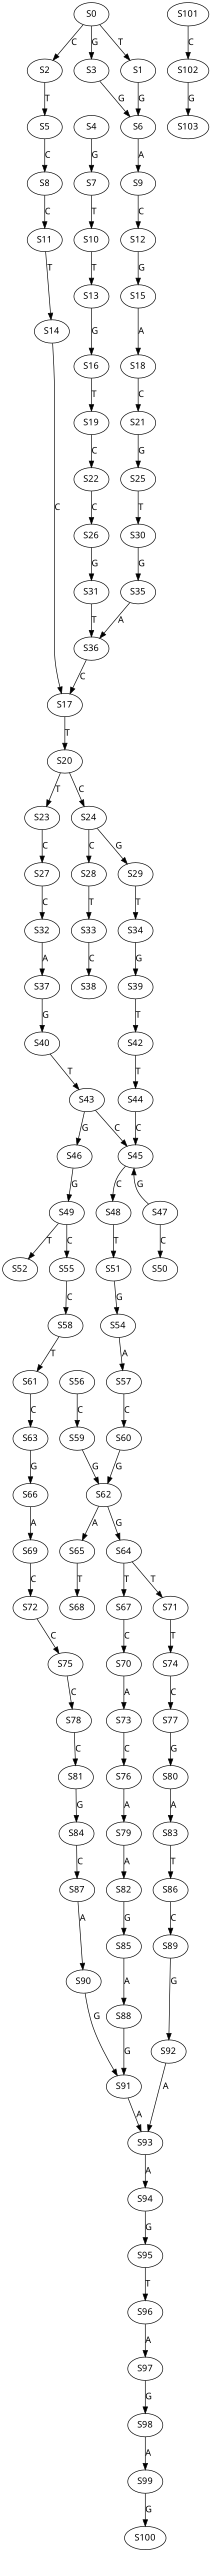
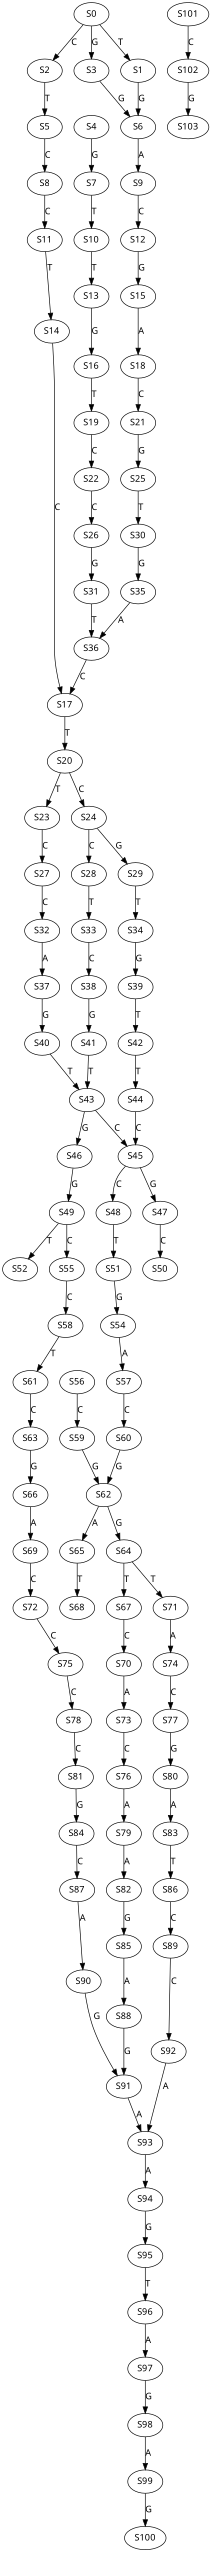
none -> (89, 1044)
(138, 1191) -> (147, 1182)
(173, 1636) -> (173, 1636)
(174, 1982) -> (174, 1982)
